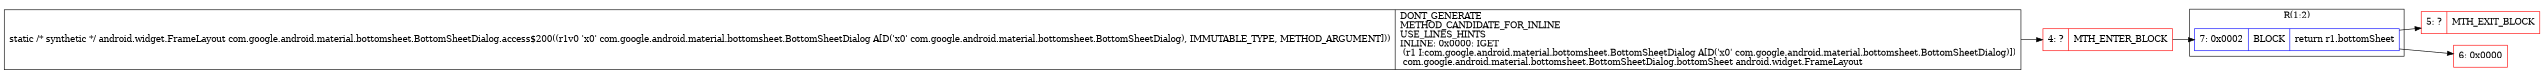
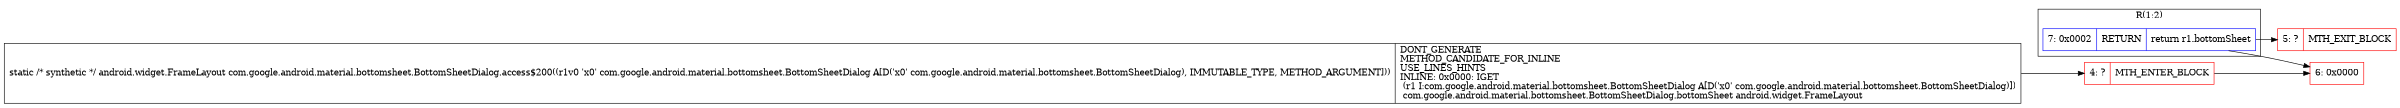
(2269, 39) -> (2121, 39)
(2181, 40) -> (2259, 73)
